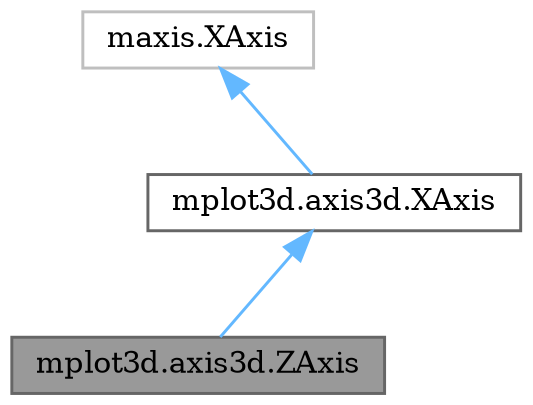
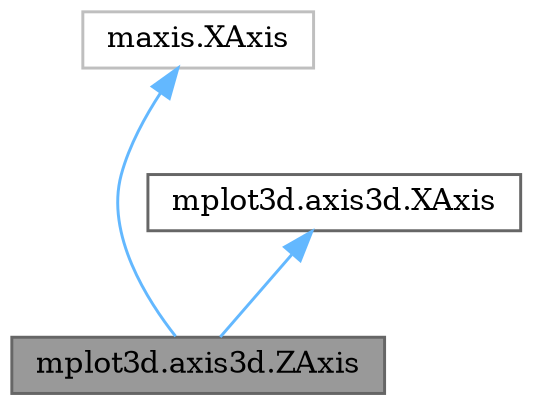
(276, 133) -> (119, 217)
